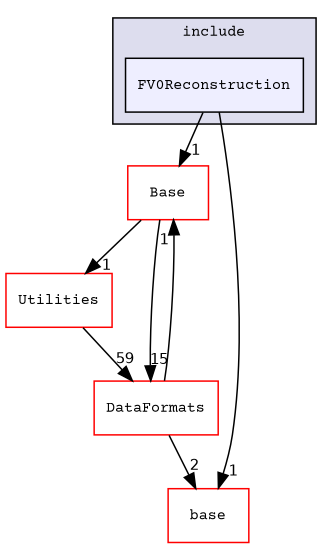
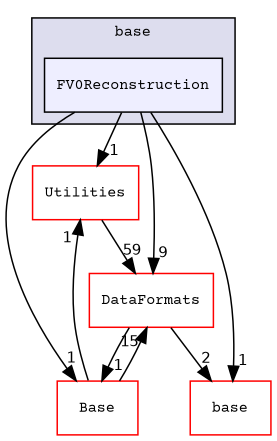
(214, 32) -> (133, 32)
none -> (112, 133)
none -> (153, 185)
